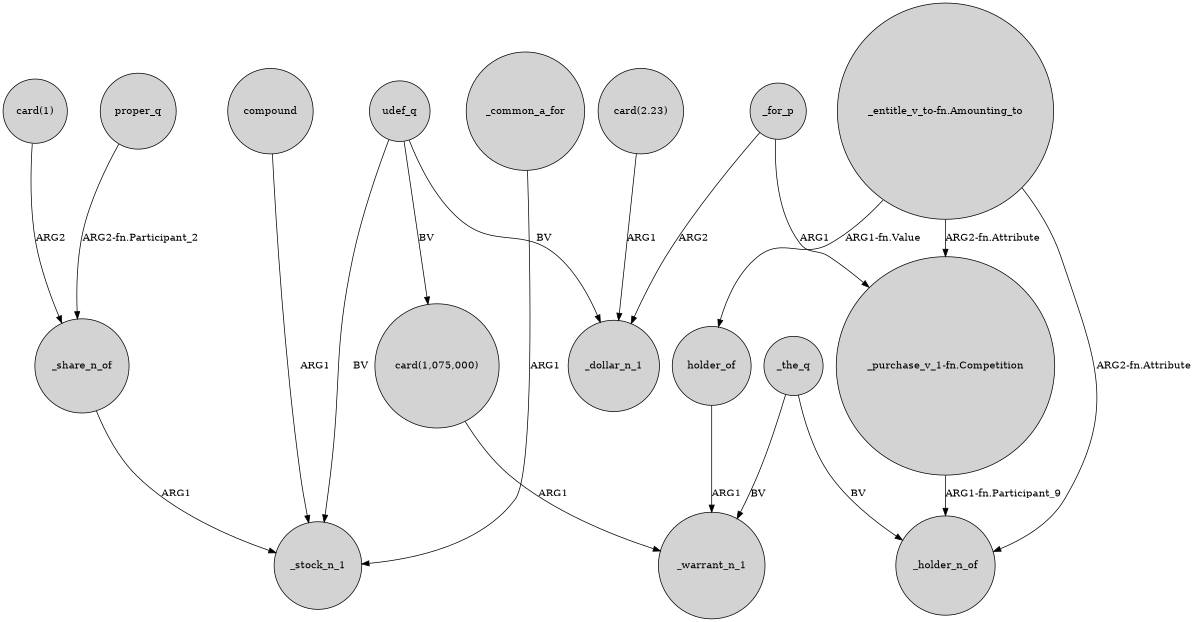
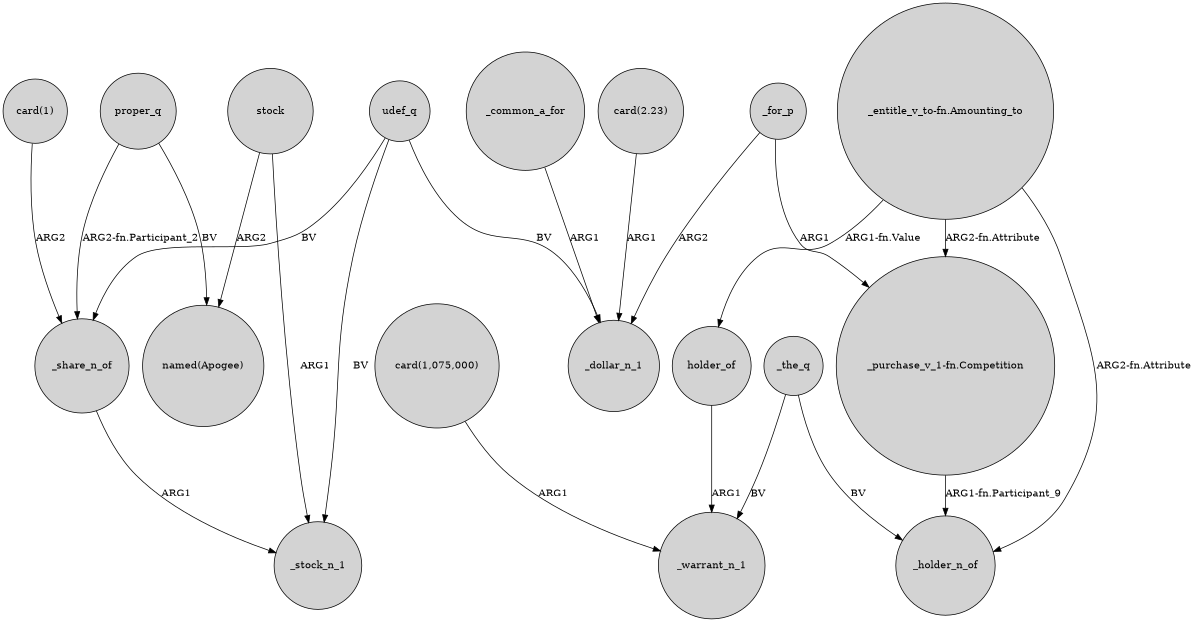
(270, 111) -> (270, 111)
(416, 219) -> (248, 246)
none -> (203, 366)
(528, 417) -> (571, 242)
